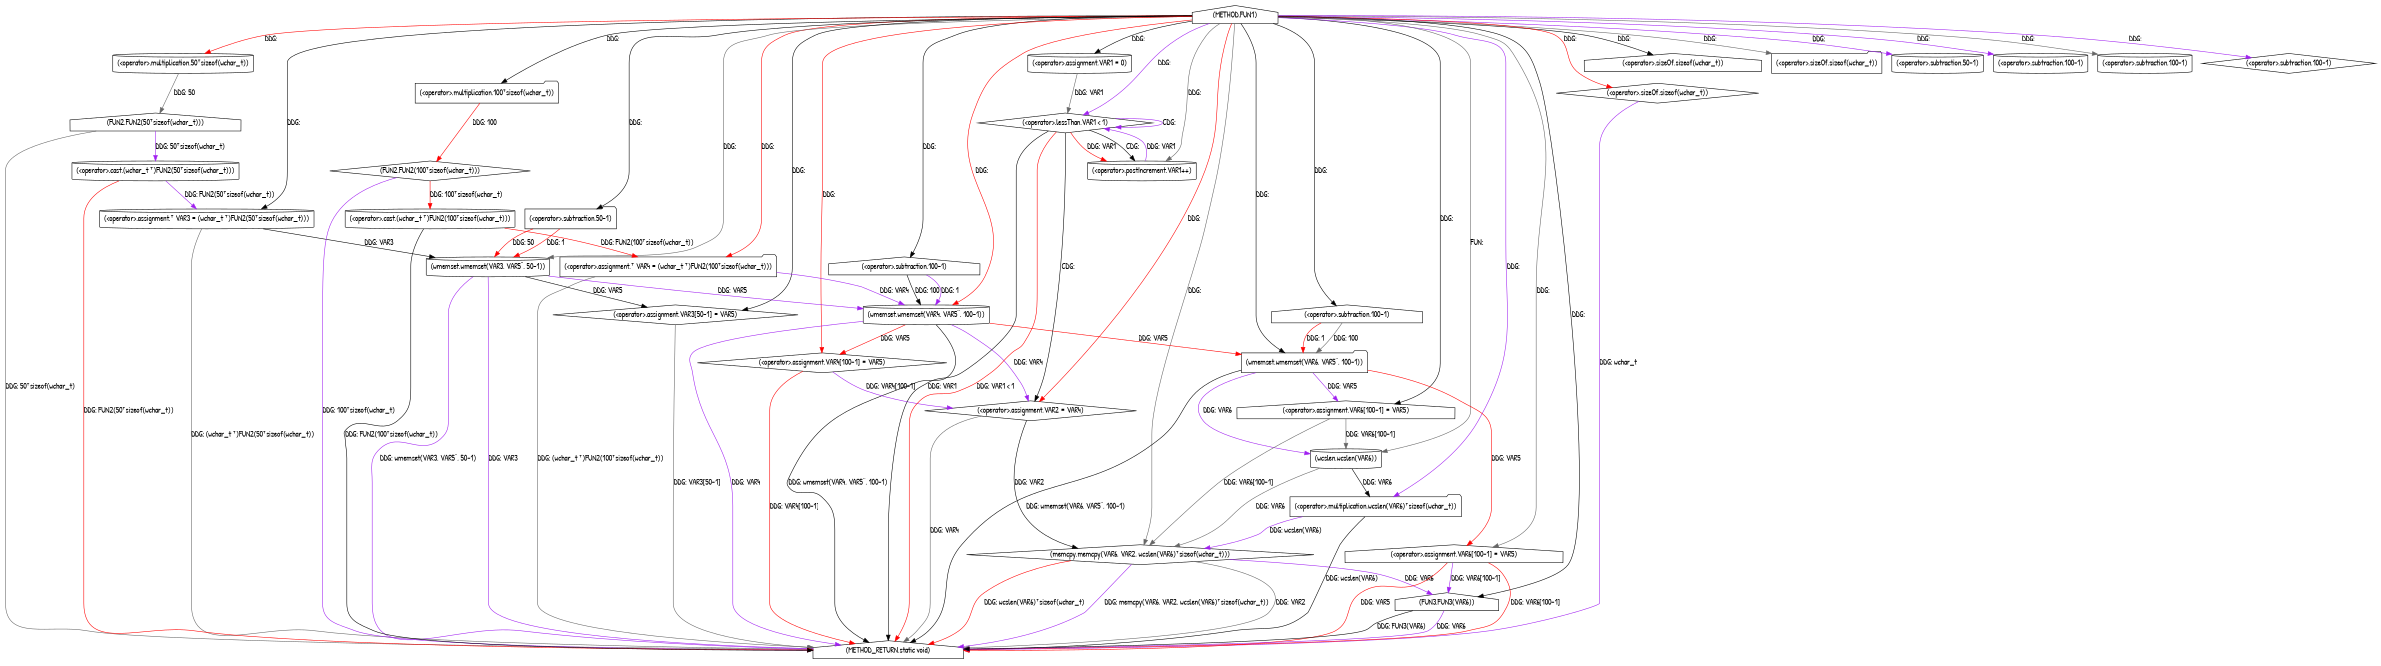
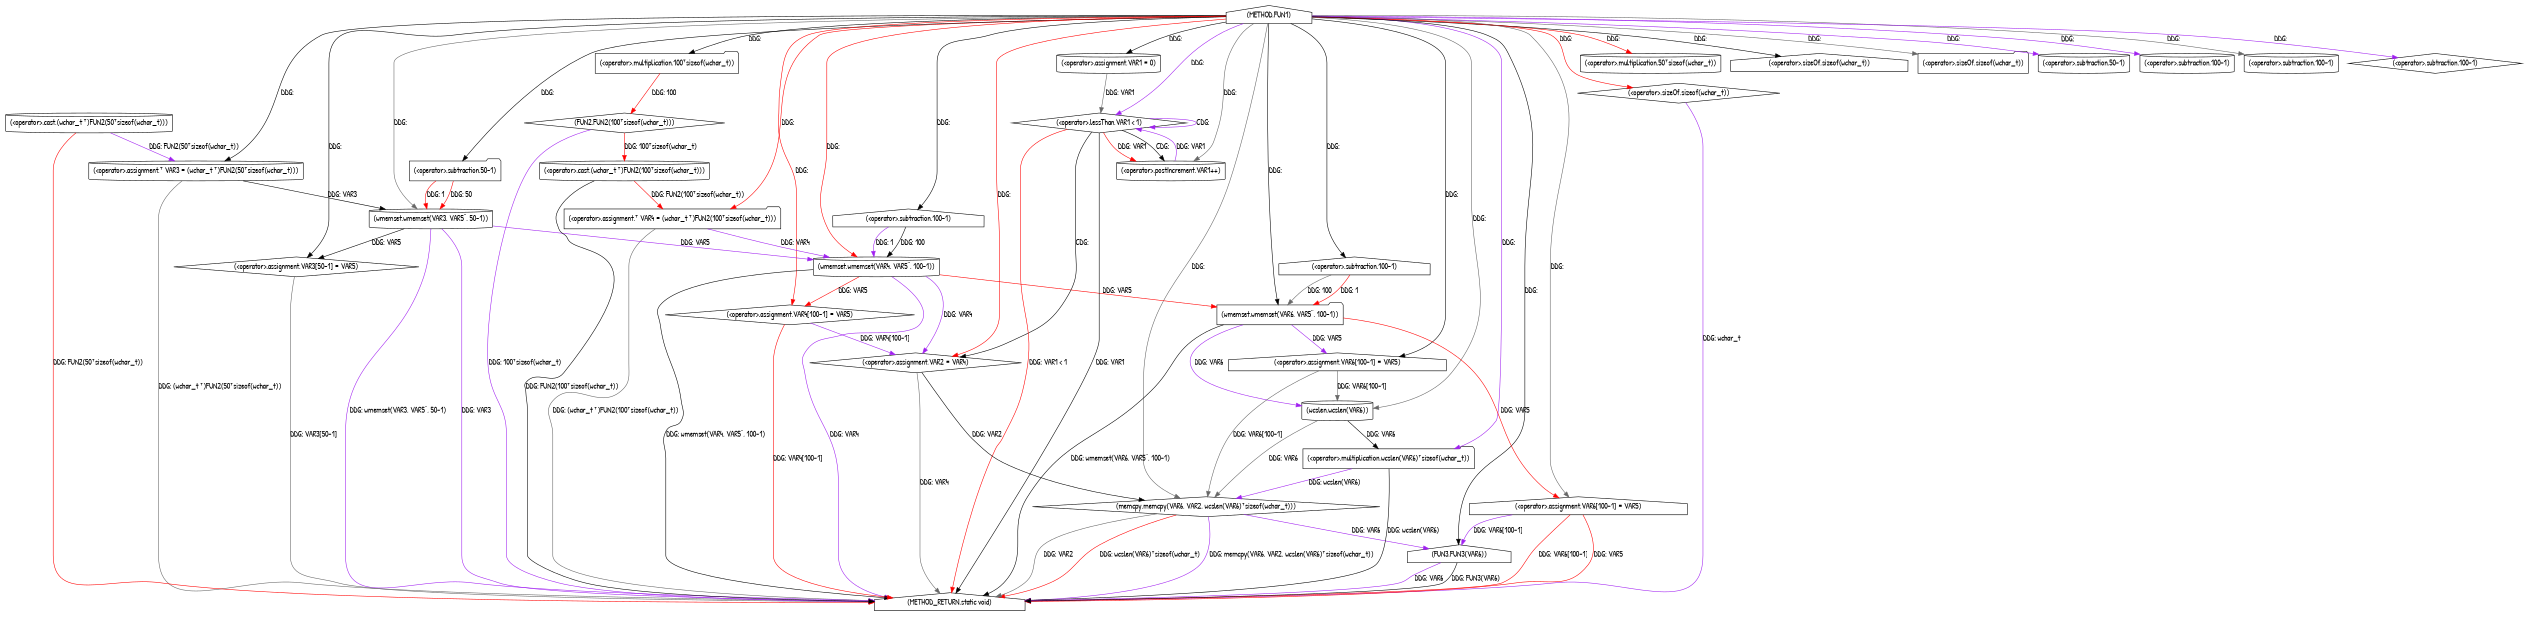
(155, 123) -> none
(1478, 243) -> (1480, 219)
